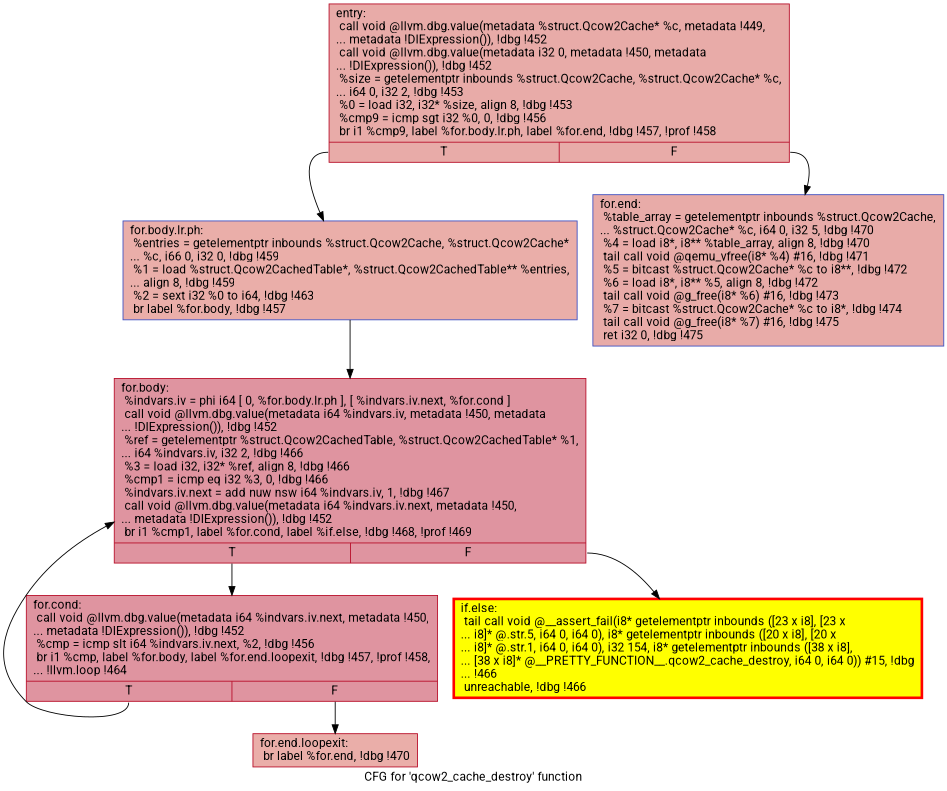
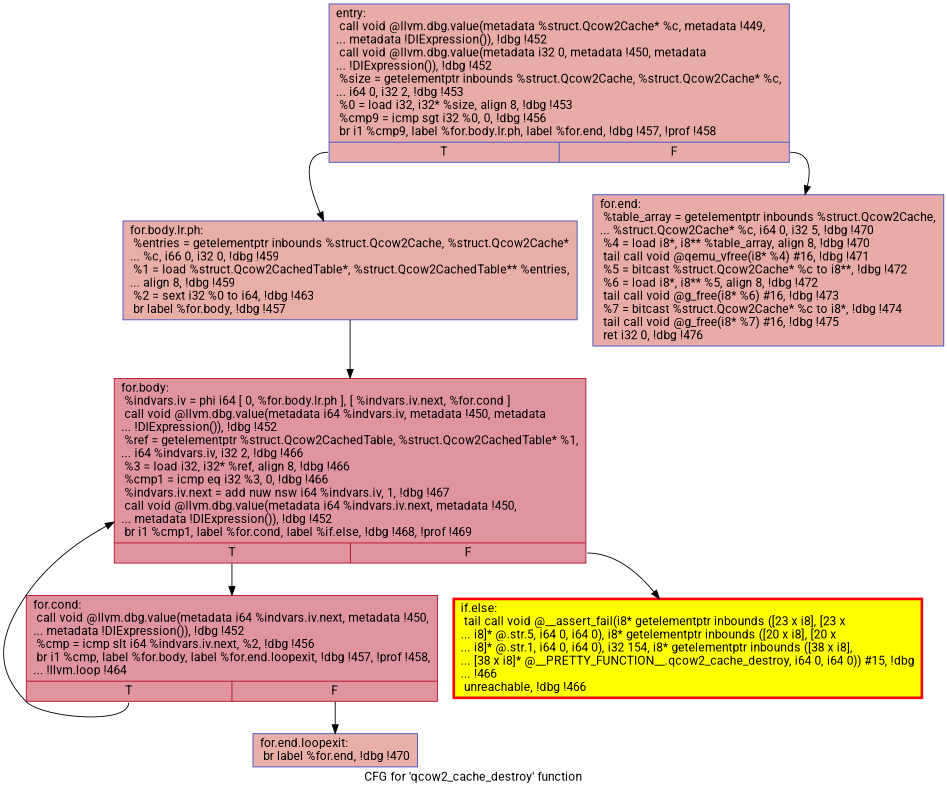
(559, 83) -> (559, 83)
(652, 336) -> (652, 336)
(335, 750) -> (335, 750)
